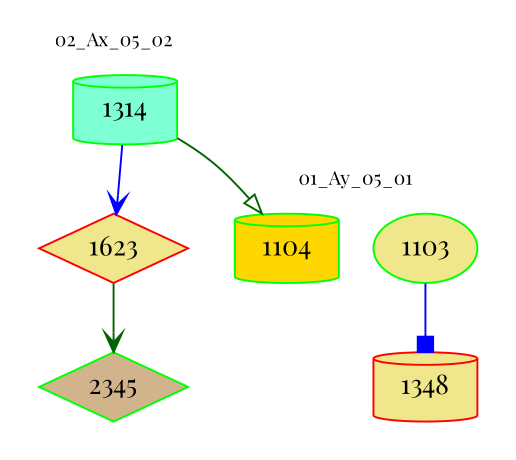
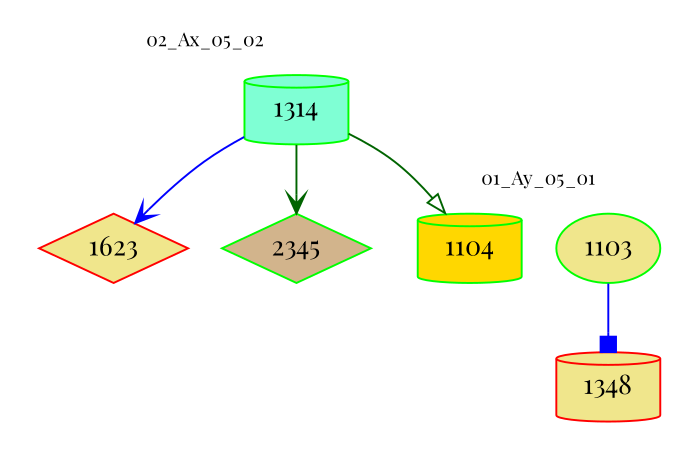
(114, 308) -> (296, 170)
